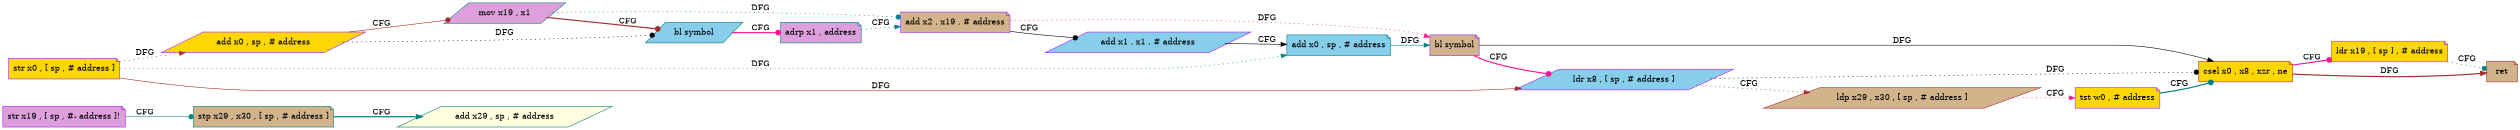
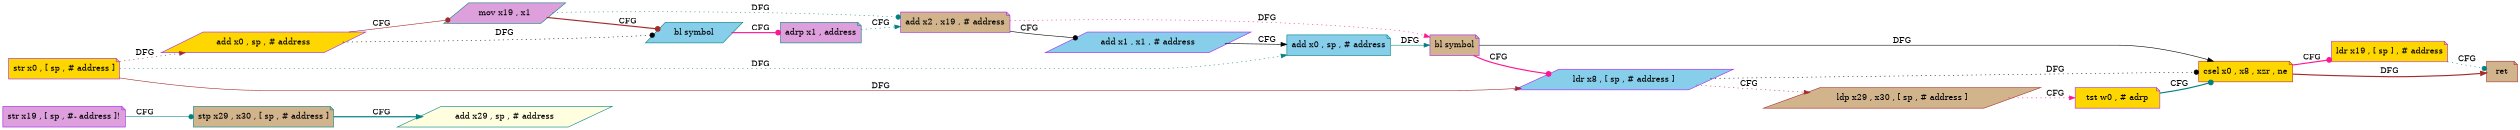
(2118, 98) -> (2118, 98)
